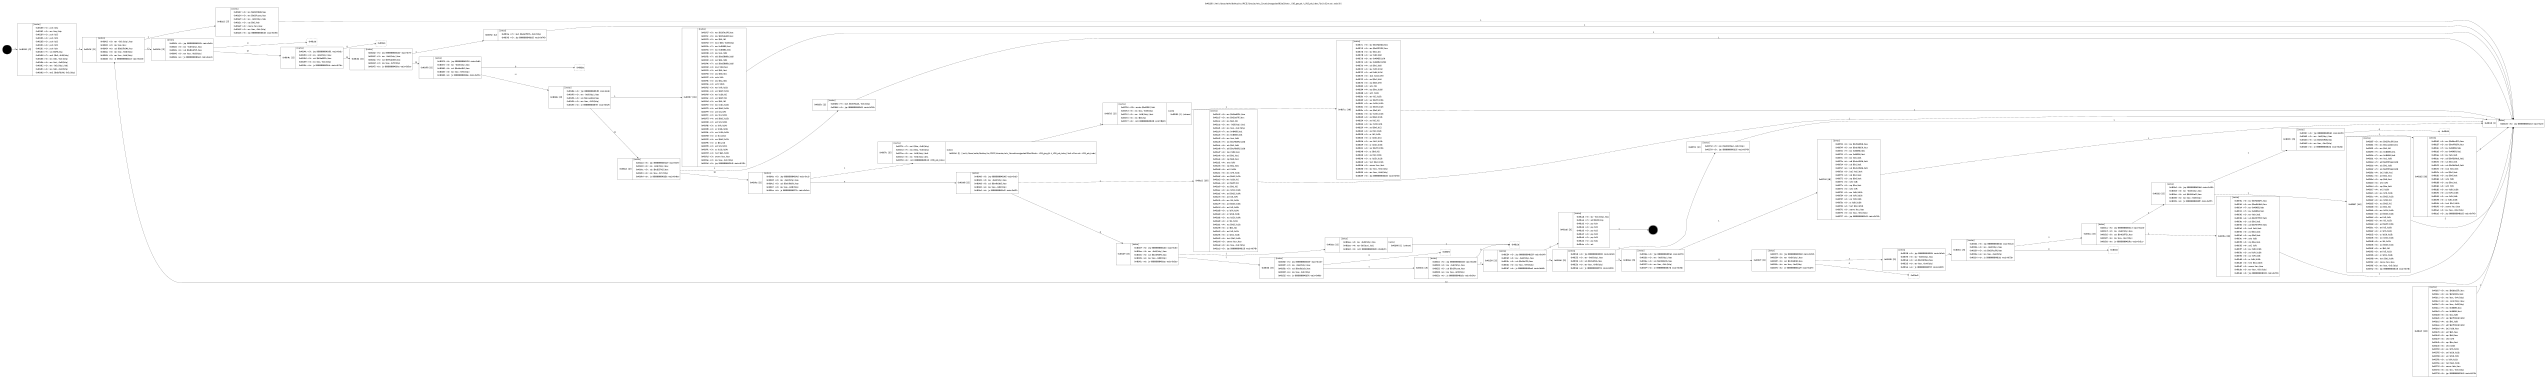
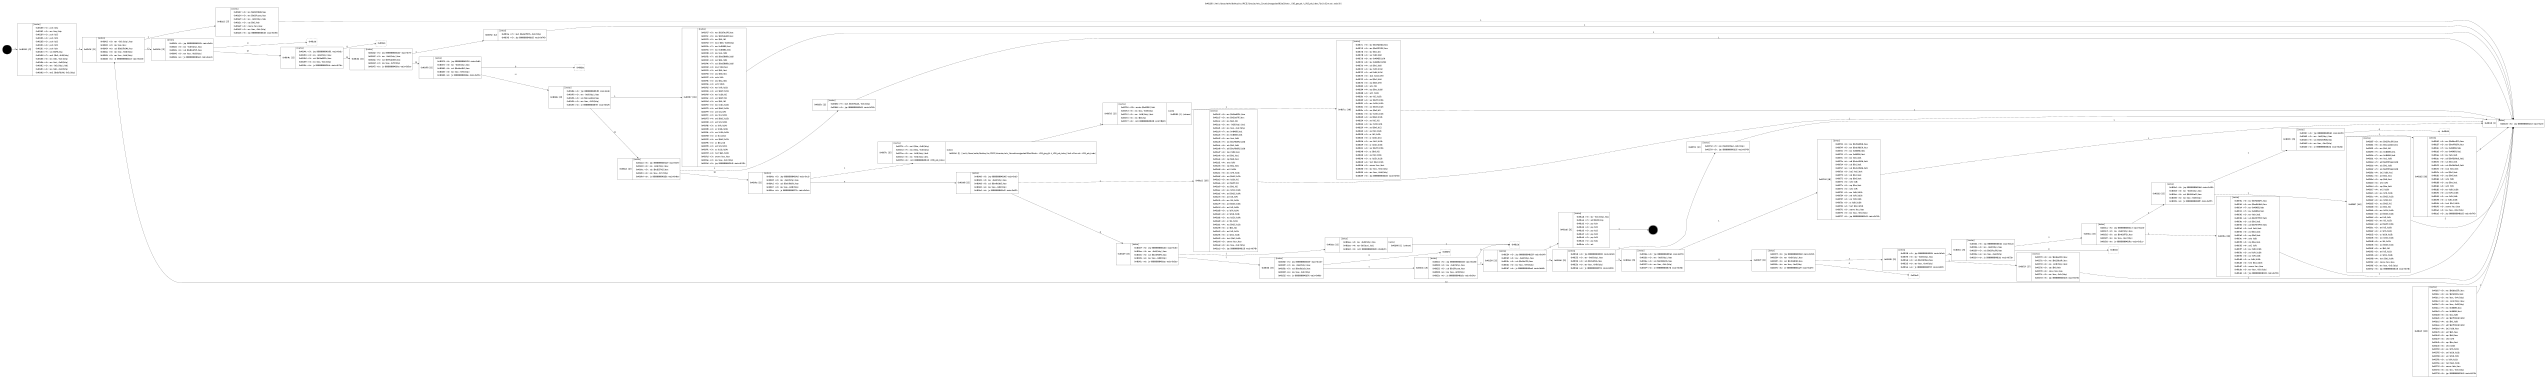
none -> (2048, 267)
